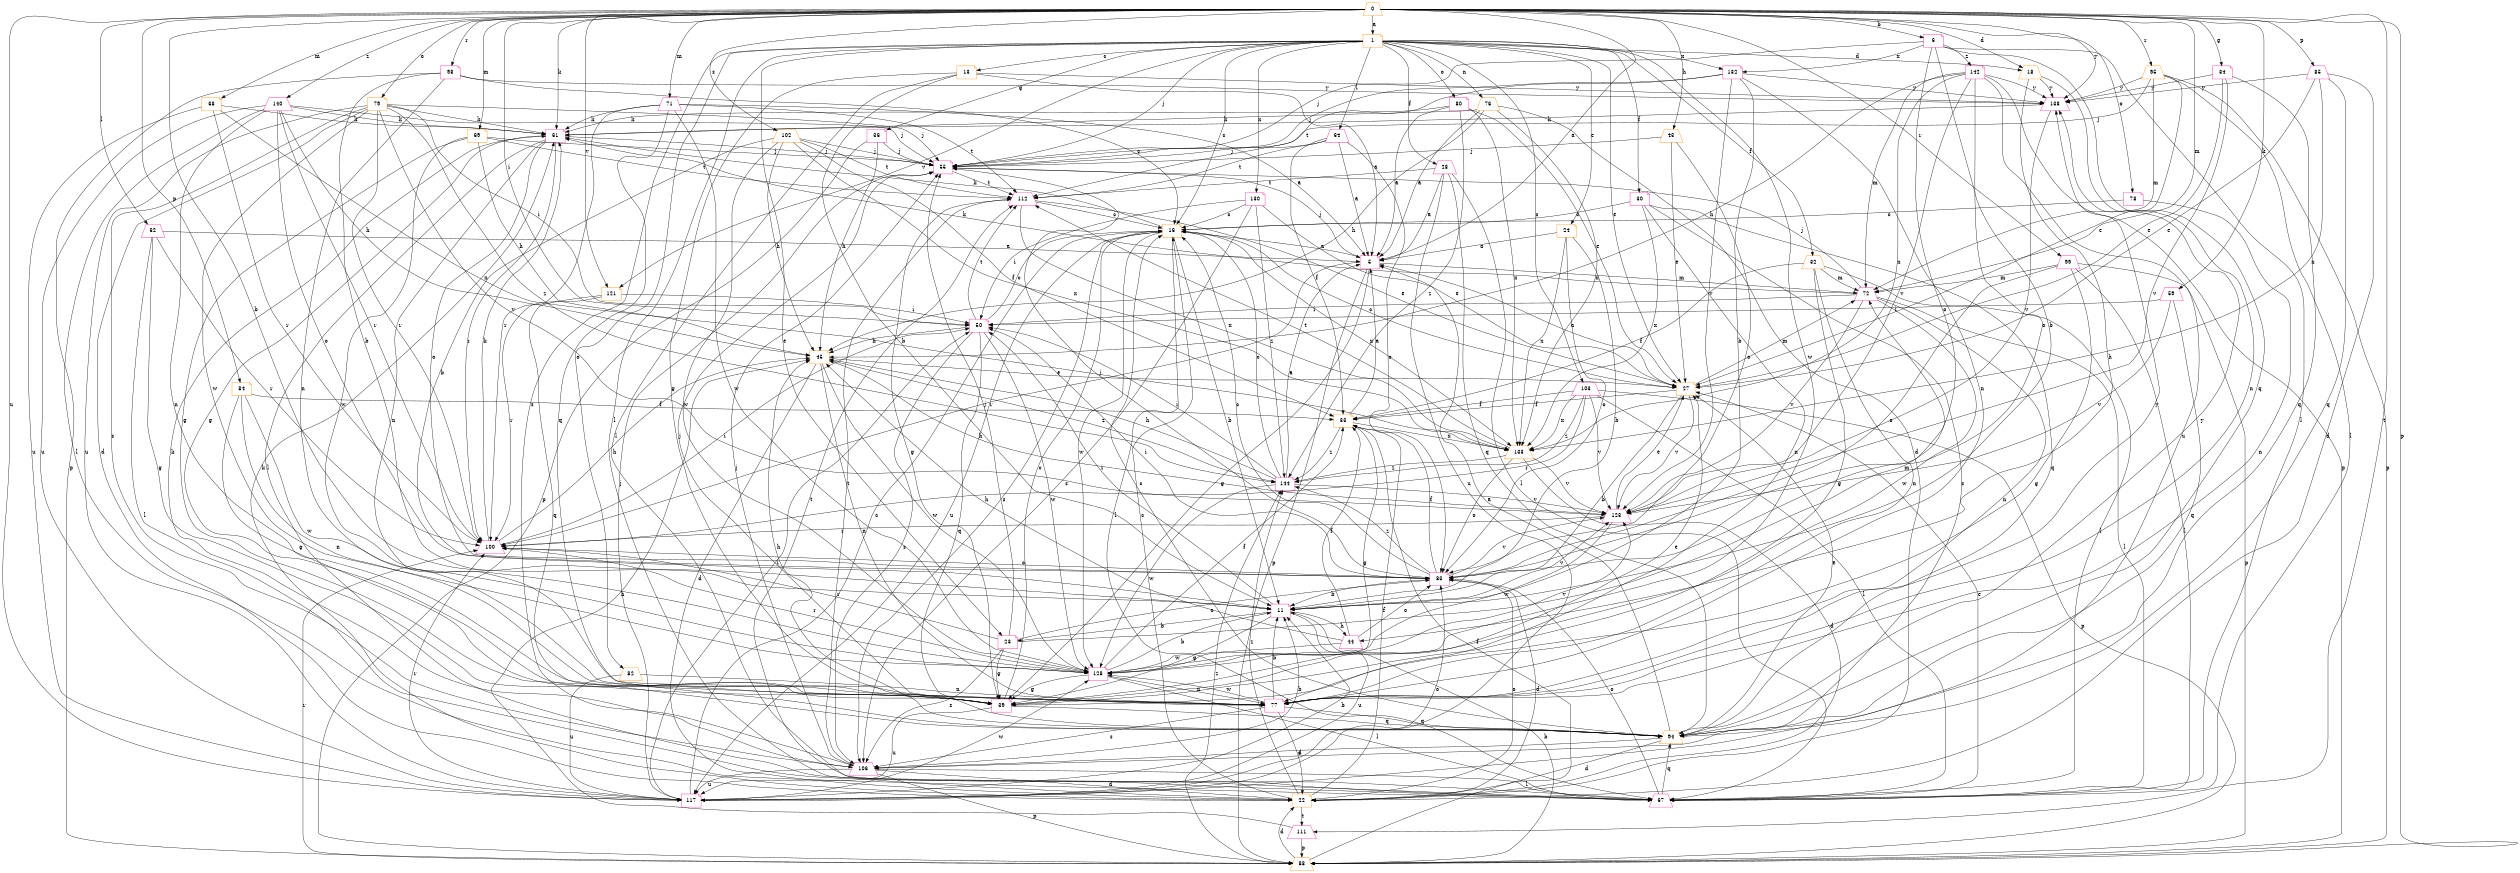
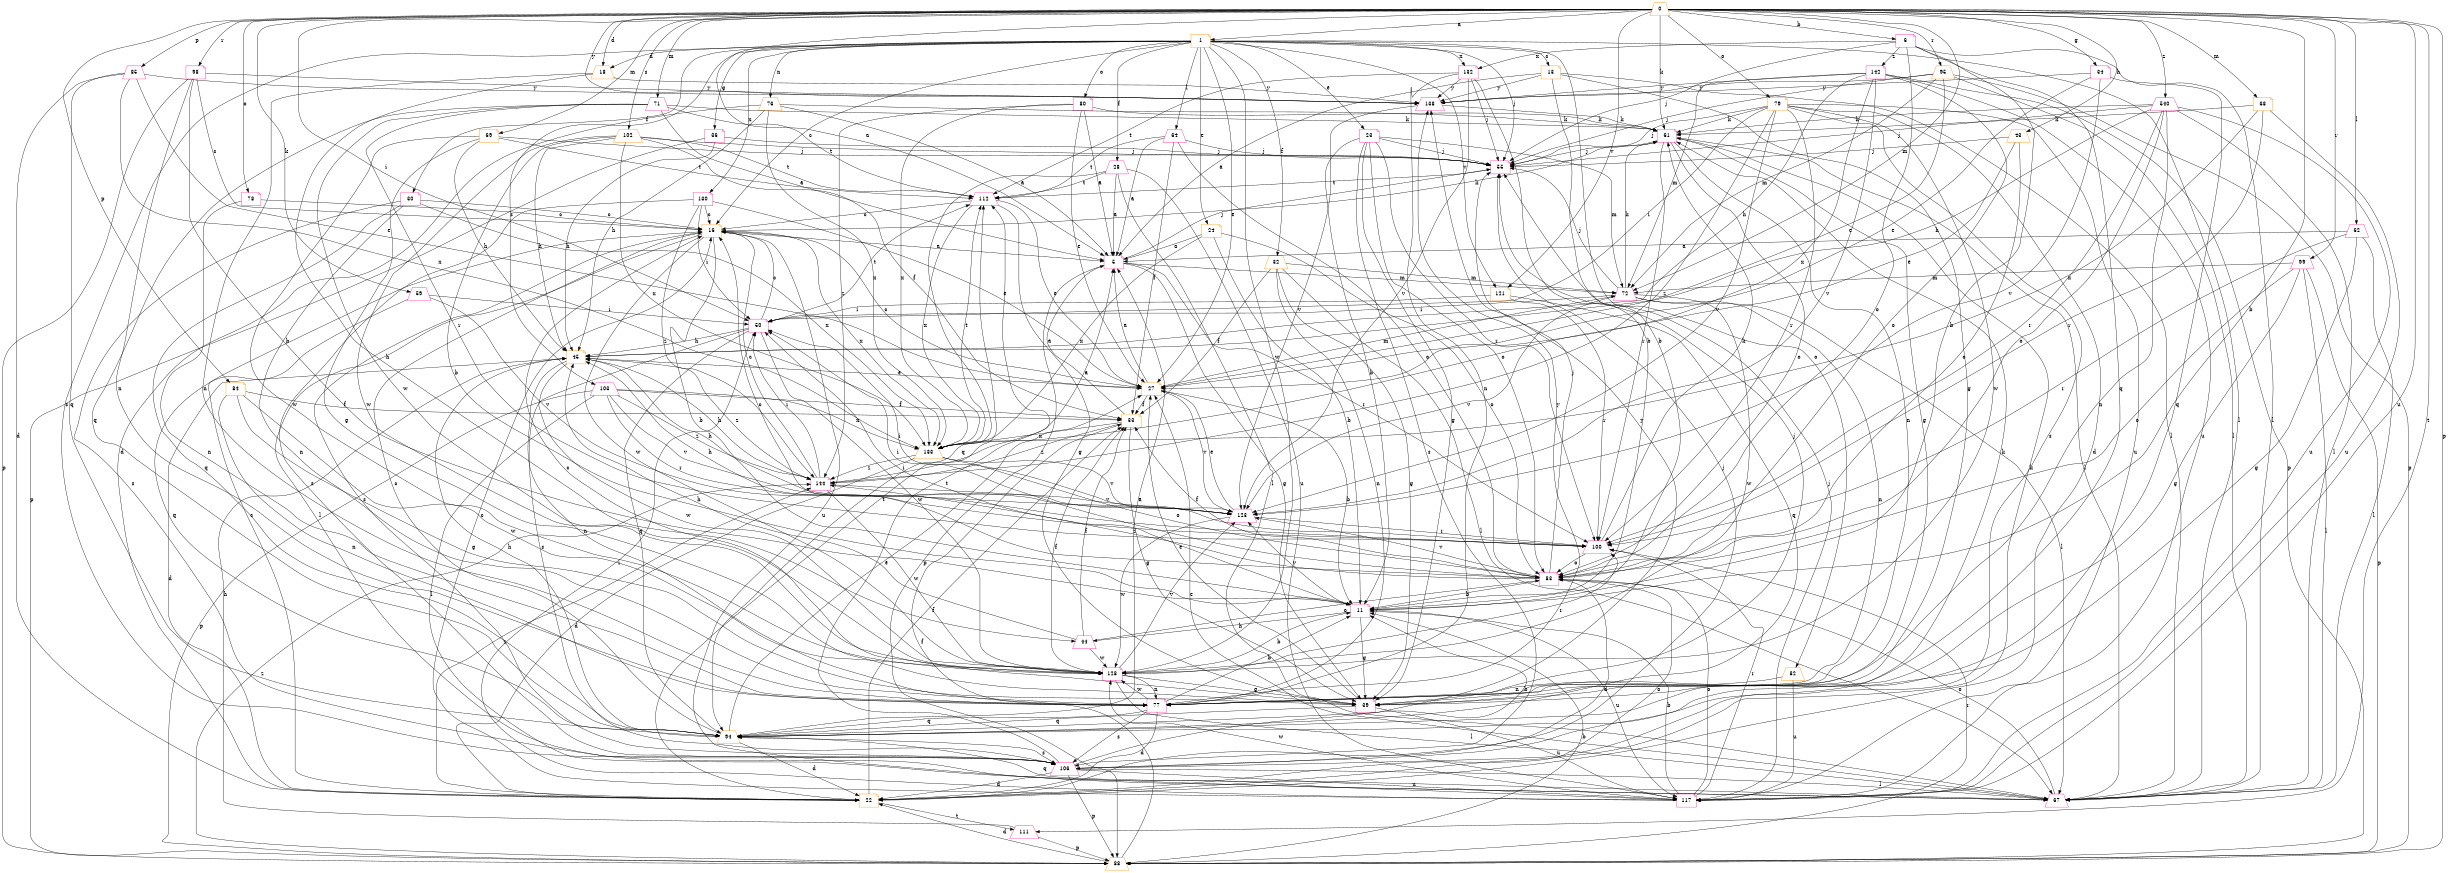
(278, 104) -> (2165, 104)
(1152, 626) -> (1364, 350)
